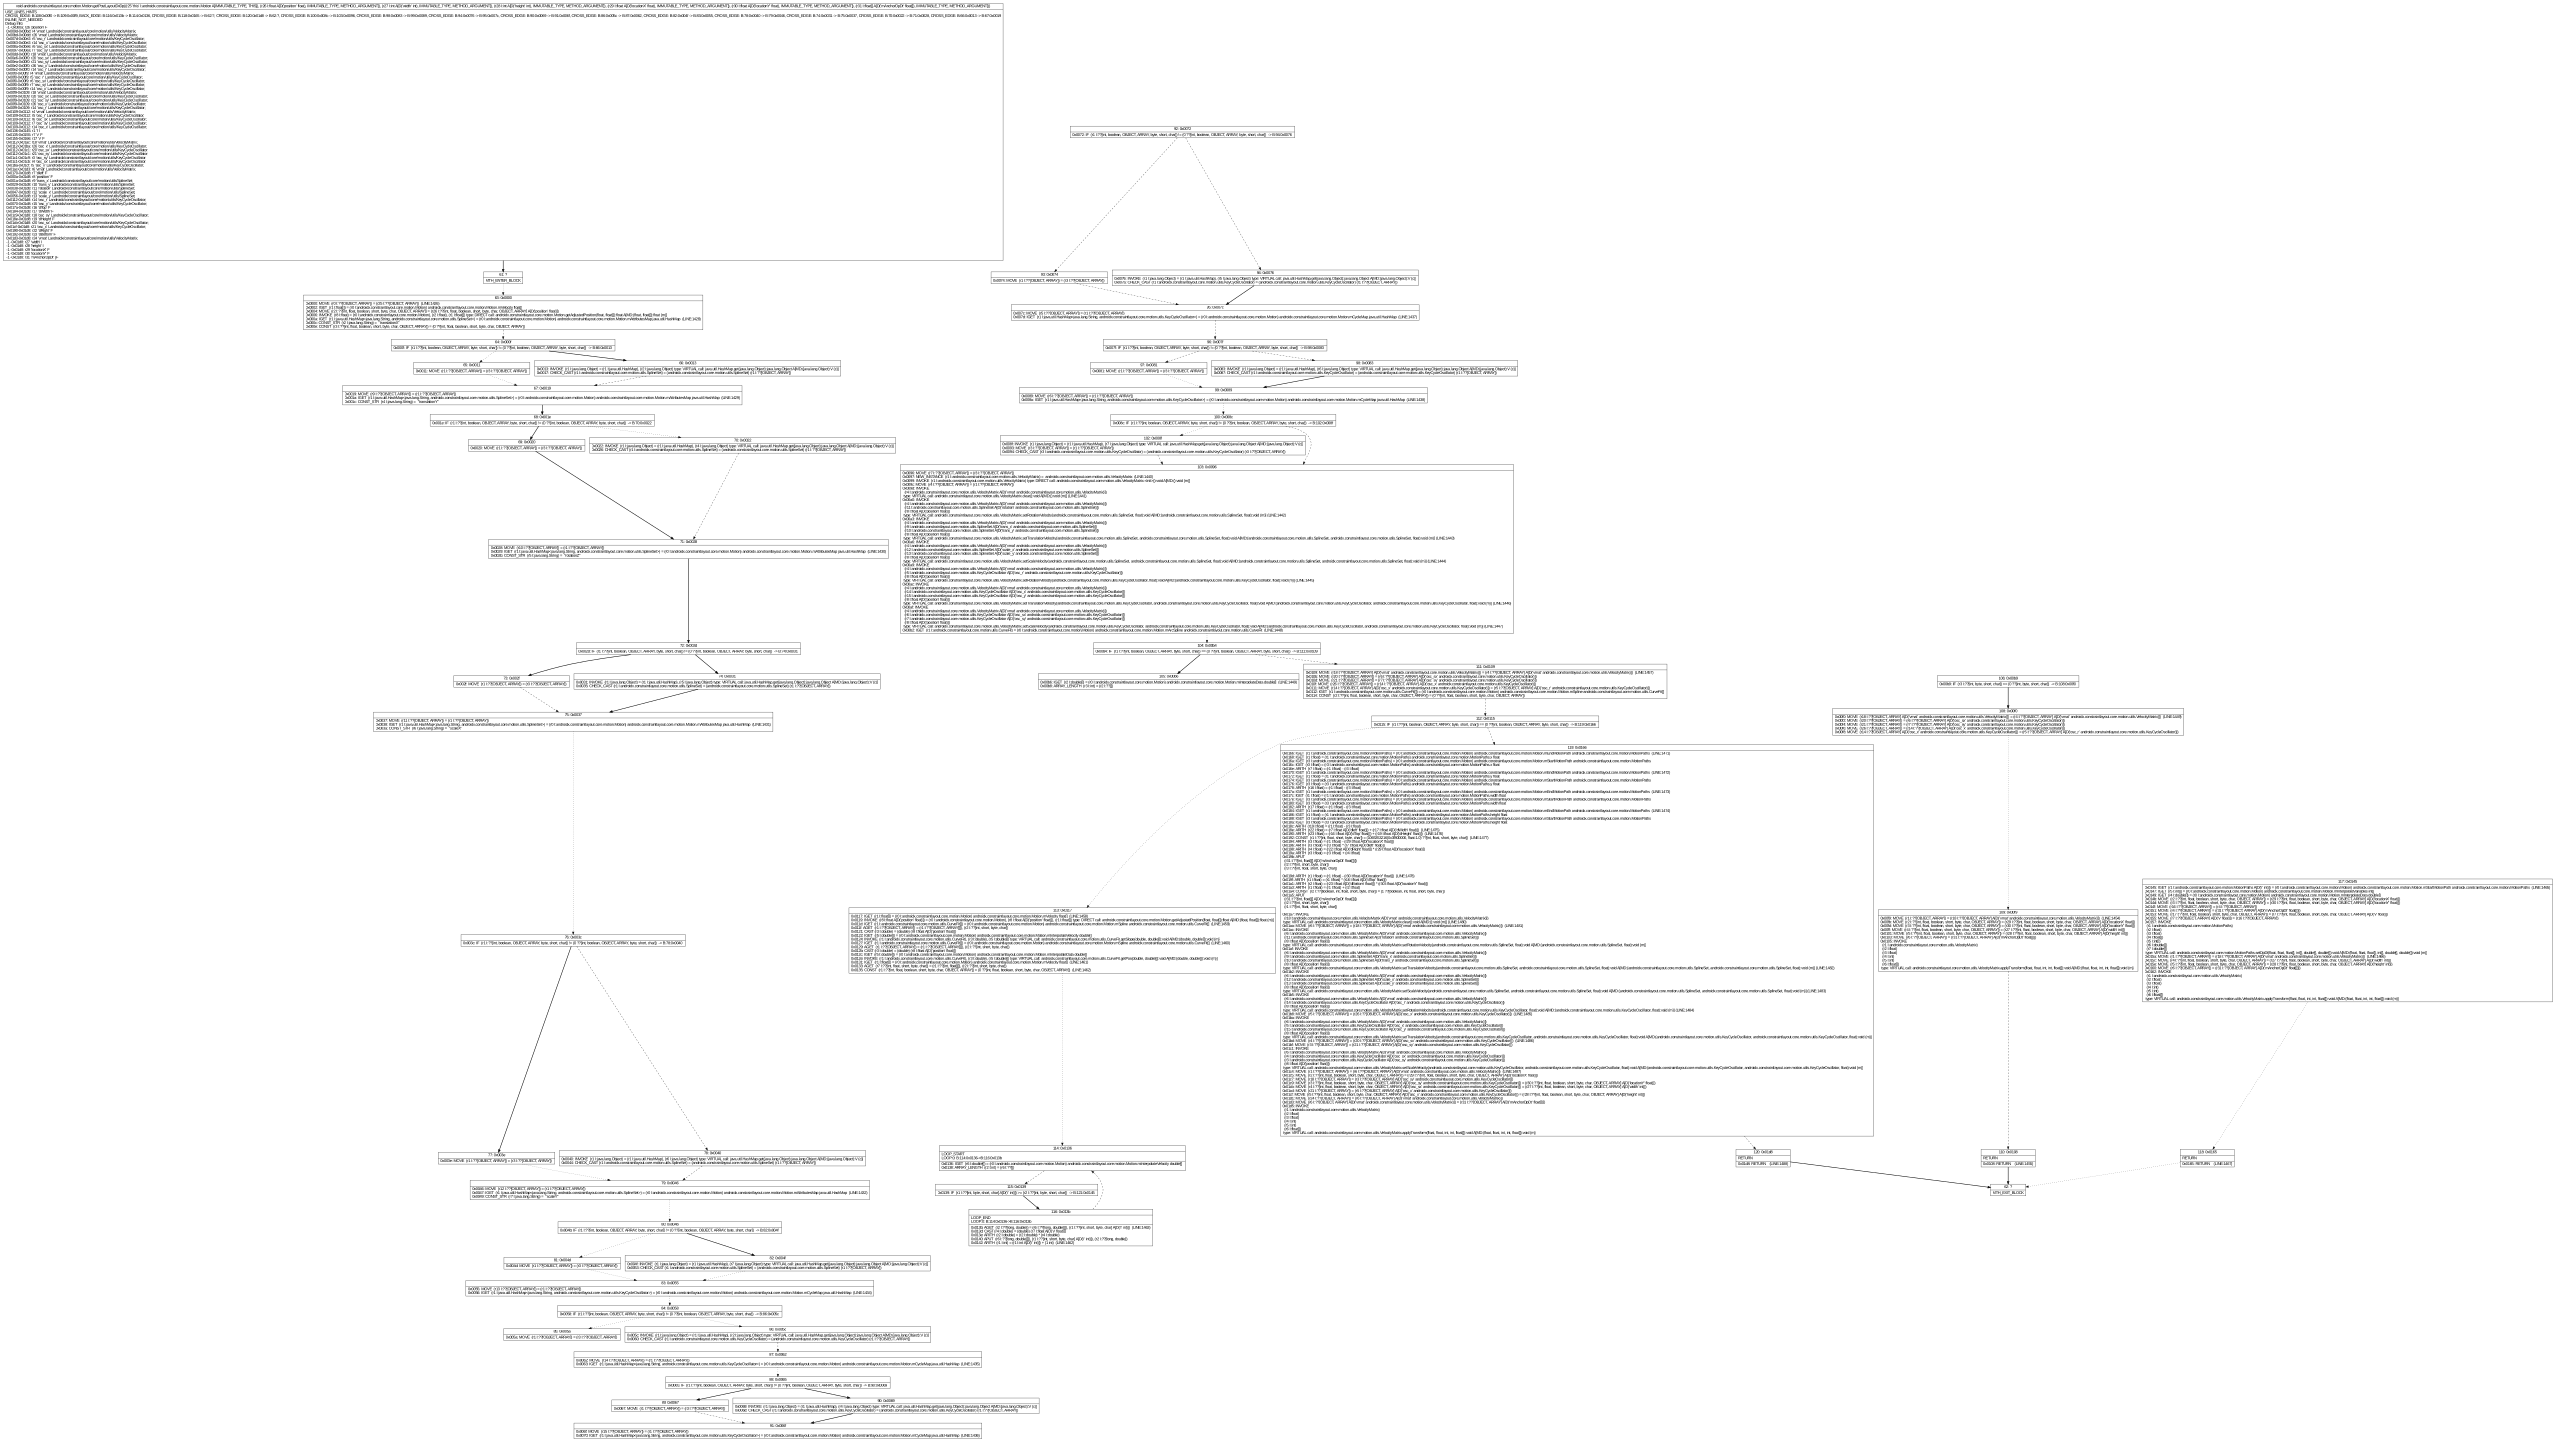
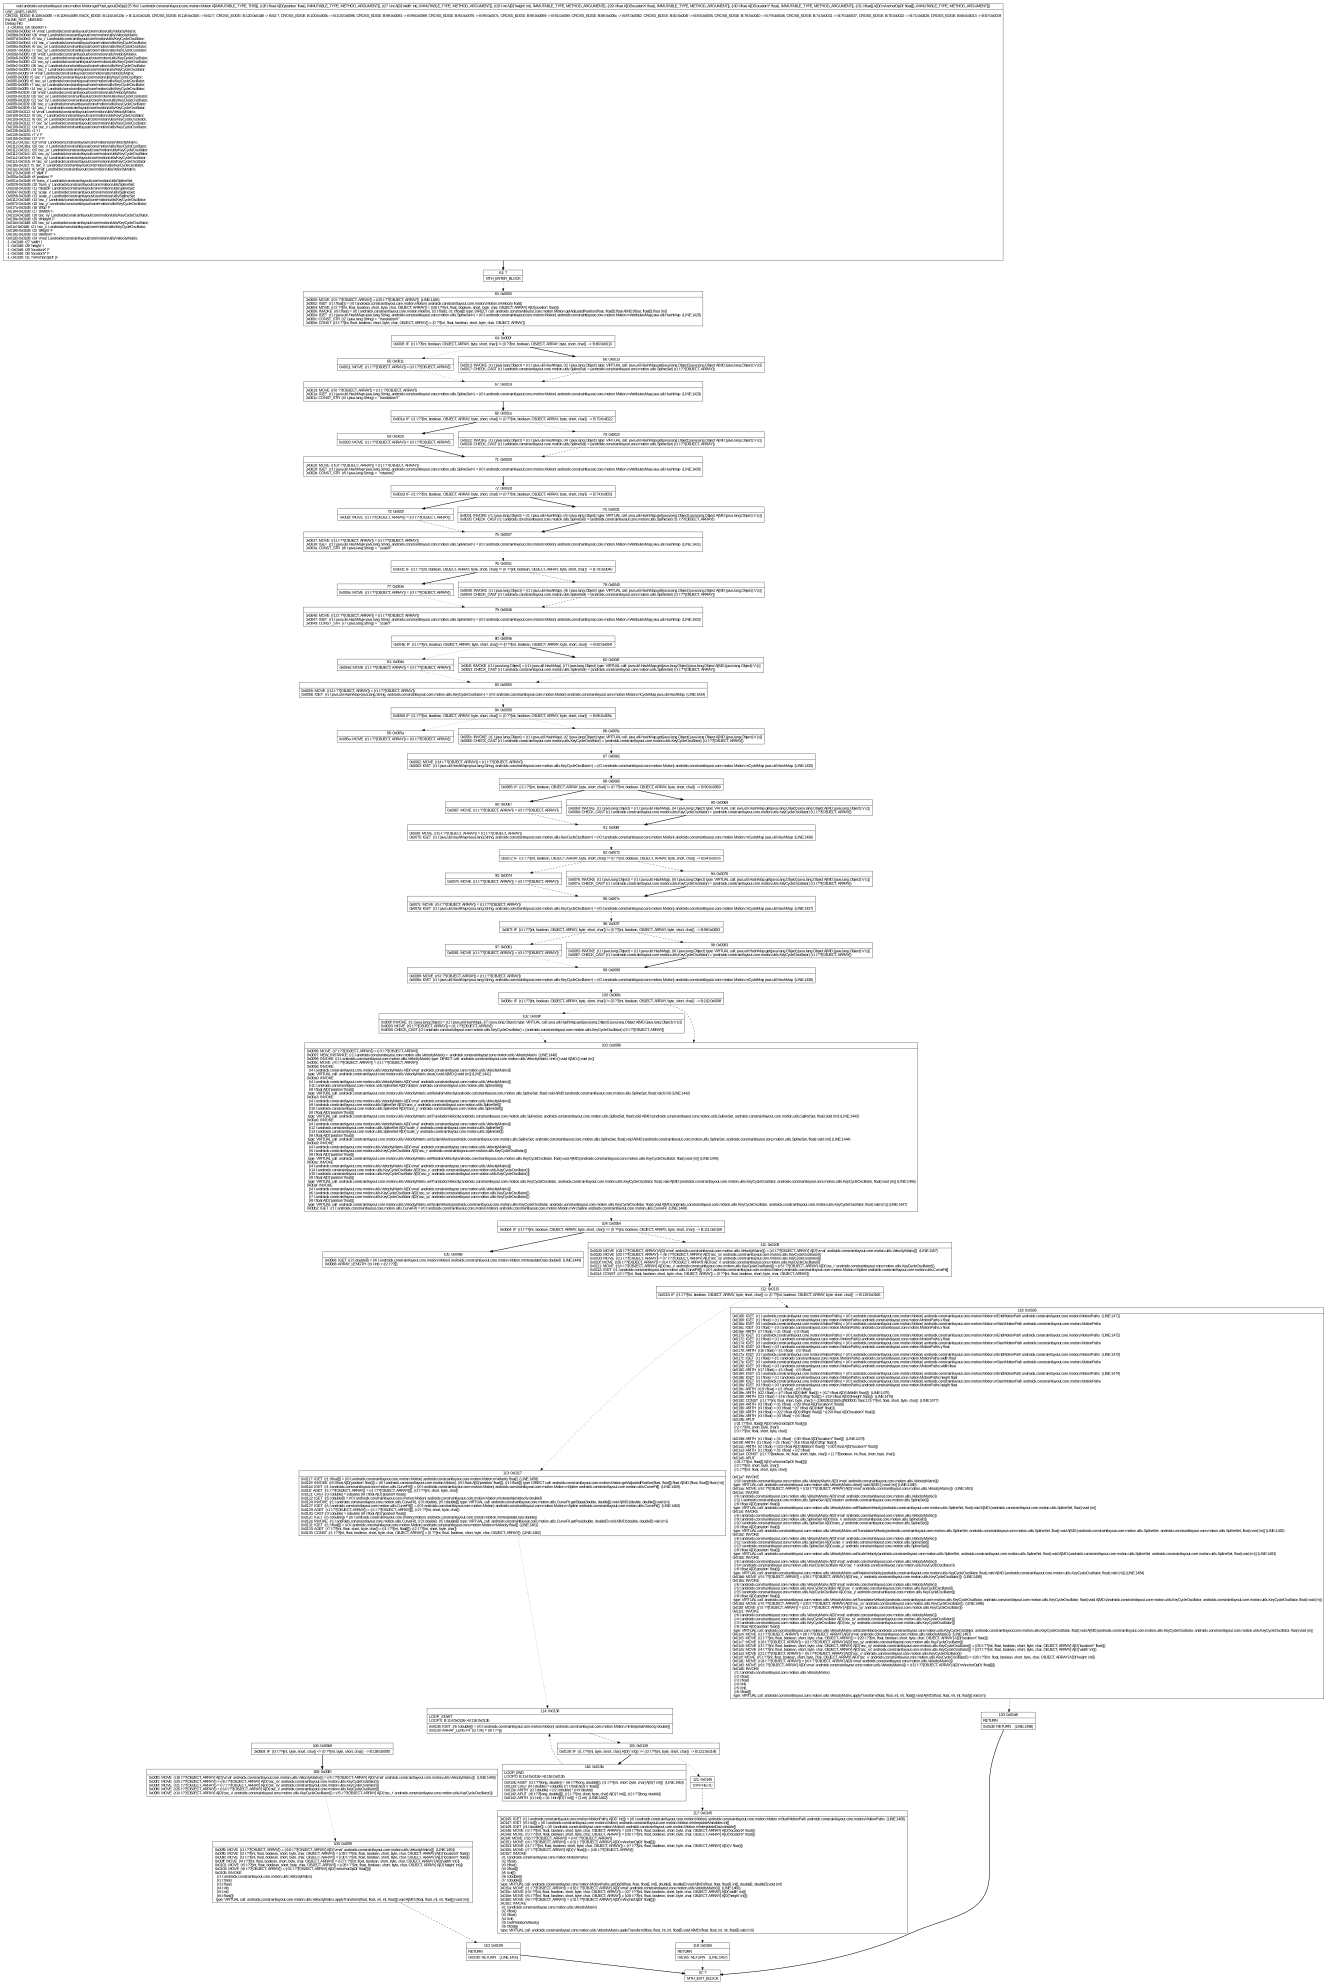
none -> (611, 844)
(2152, 991) -> (519, 1923)
none -> (703, 1783)
